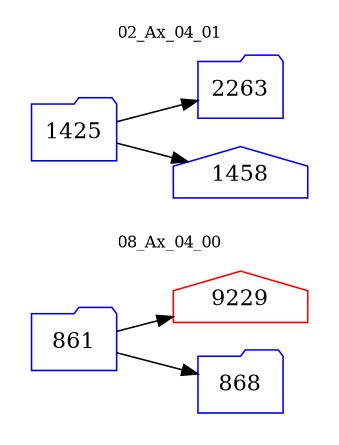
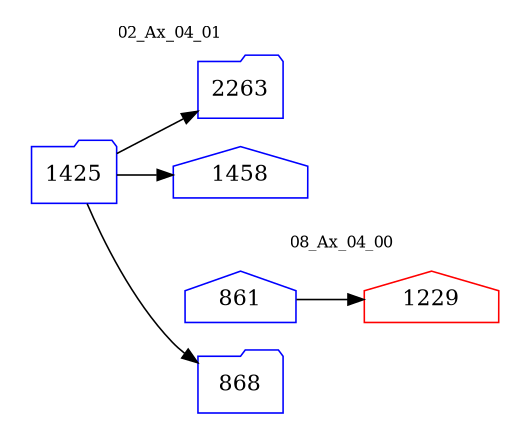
(241, 300) -> (432, 300)
(74, 342) -> (241, 300)
(149, 361) -> (128, 284)
